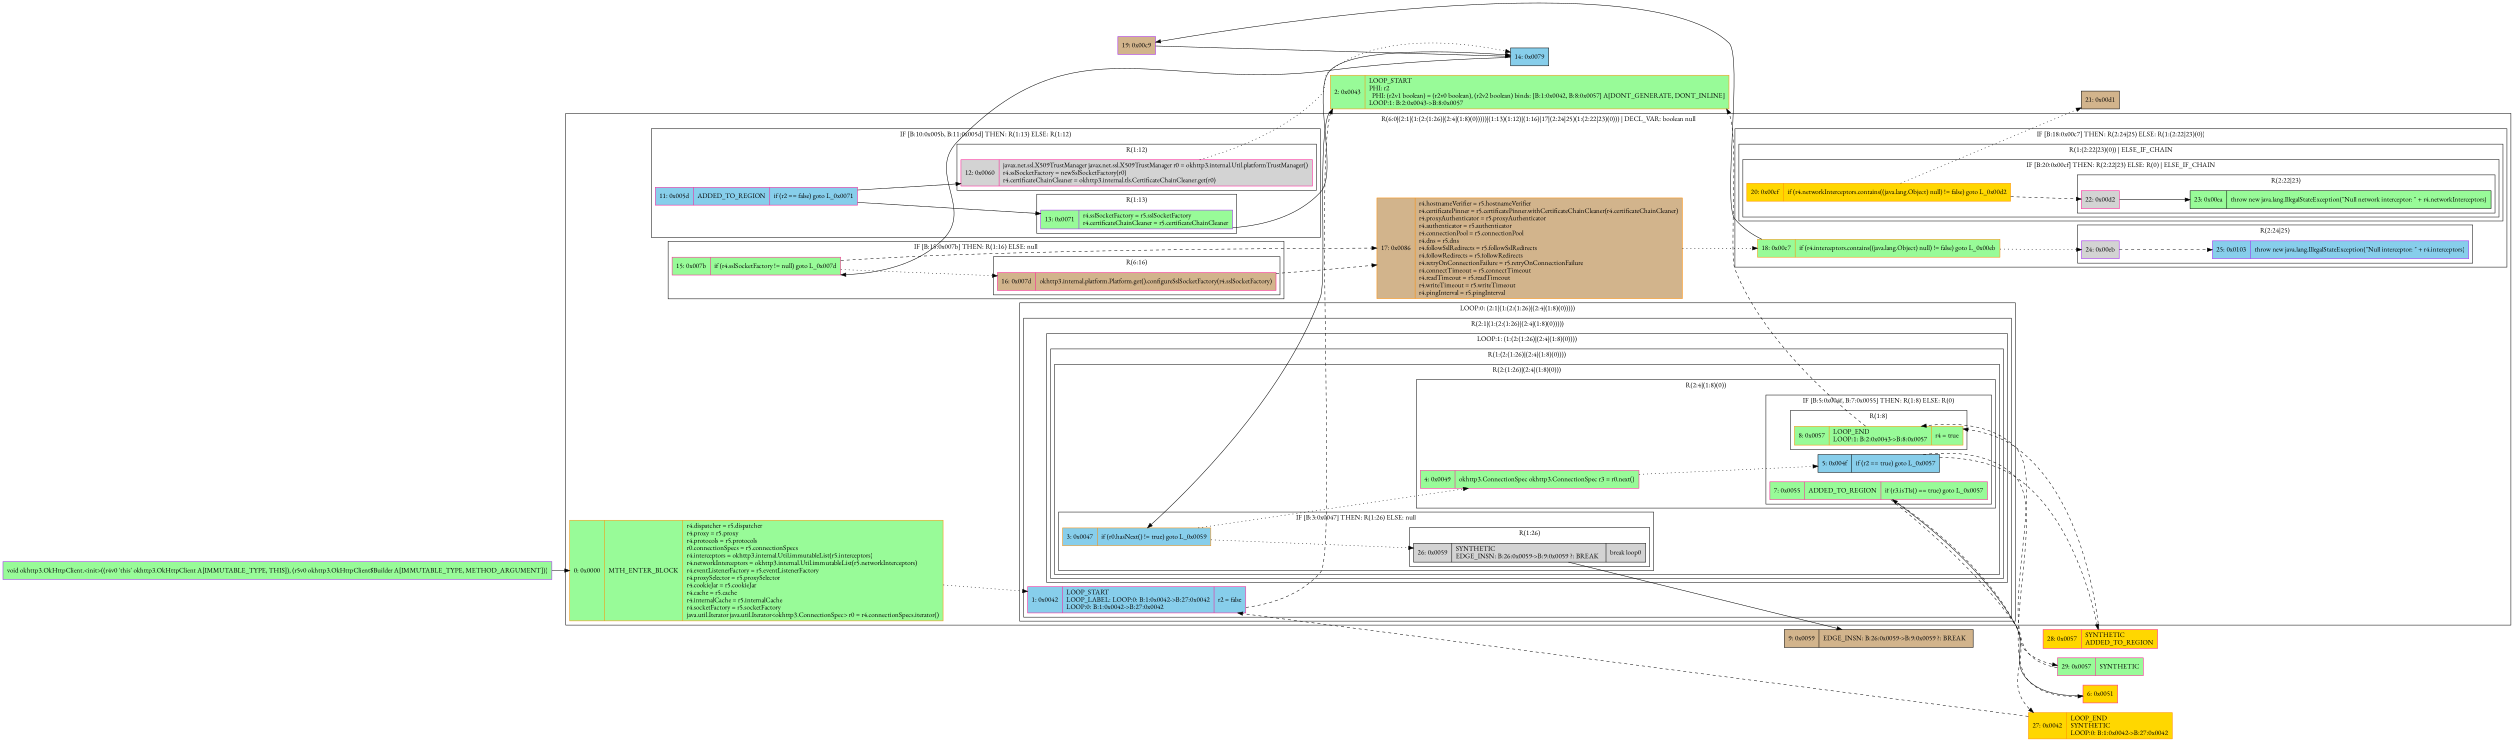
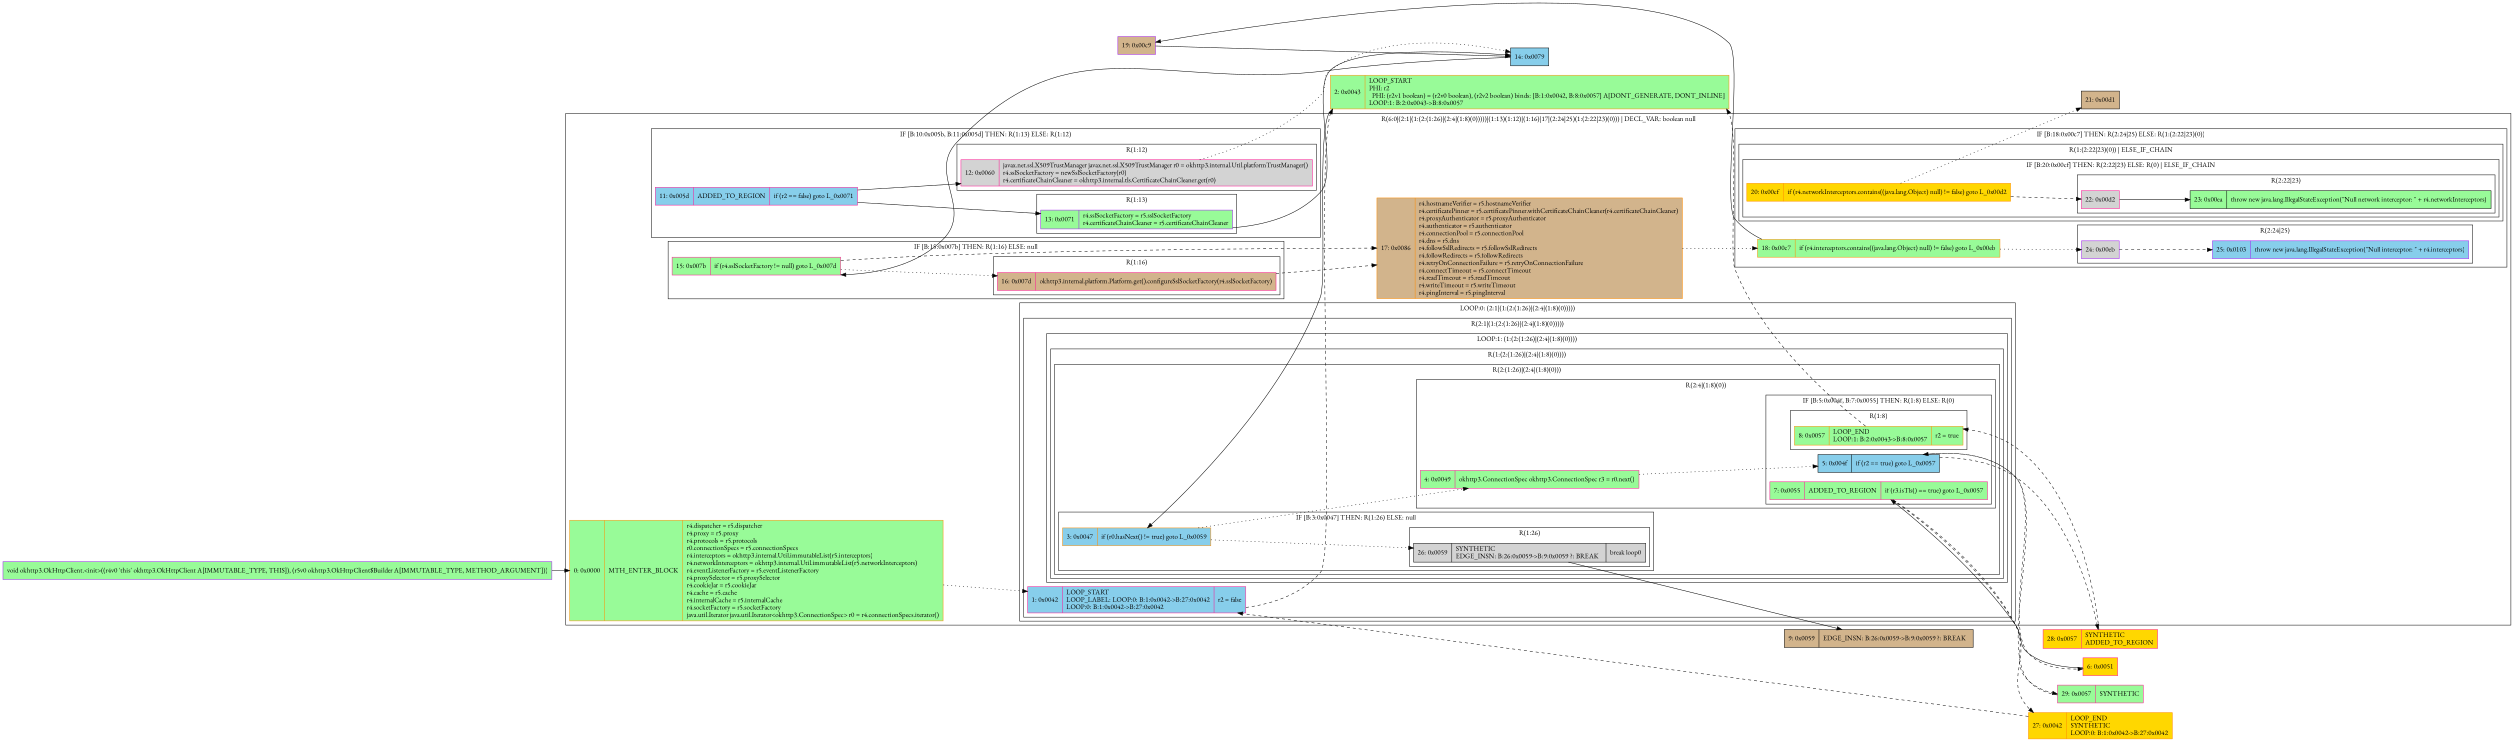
(1137, 262) -> (1137, 262)
(1947, 435) -> (1947, 435)
(2025, 477) -> (2025, 549)
